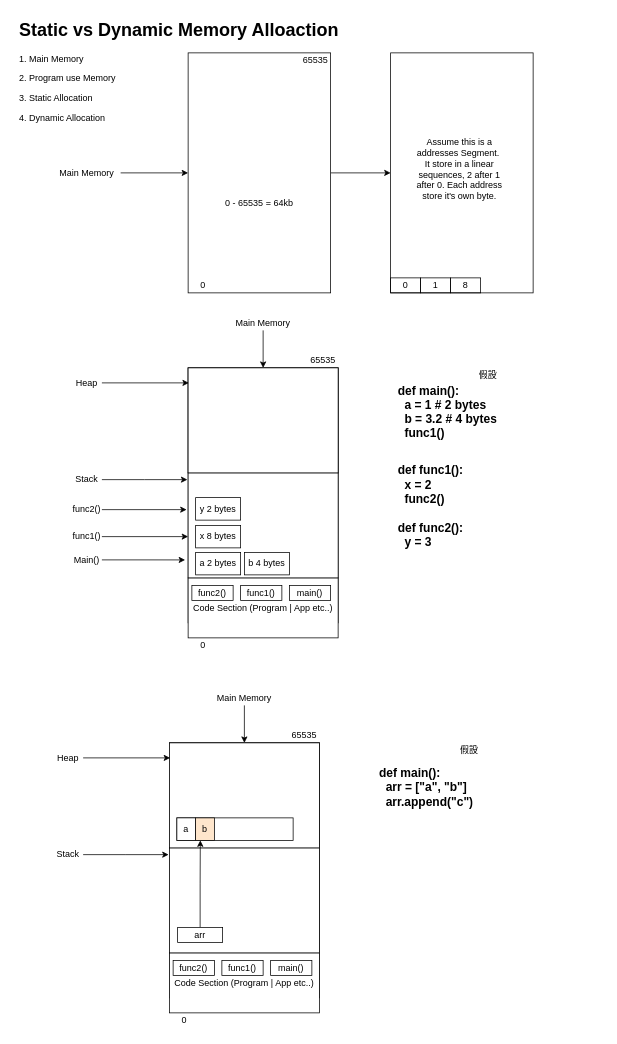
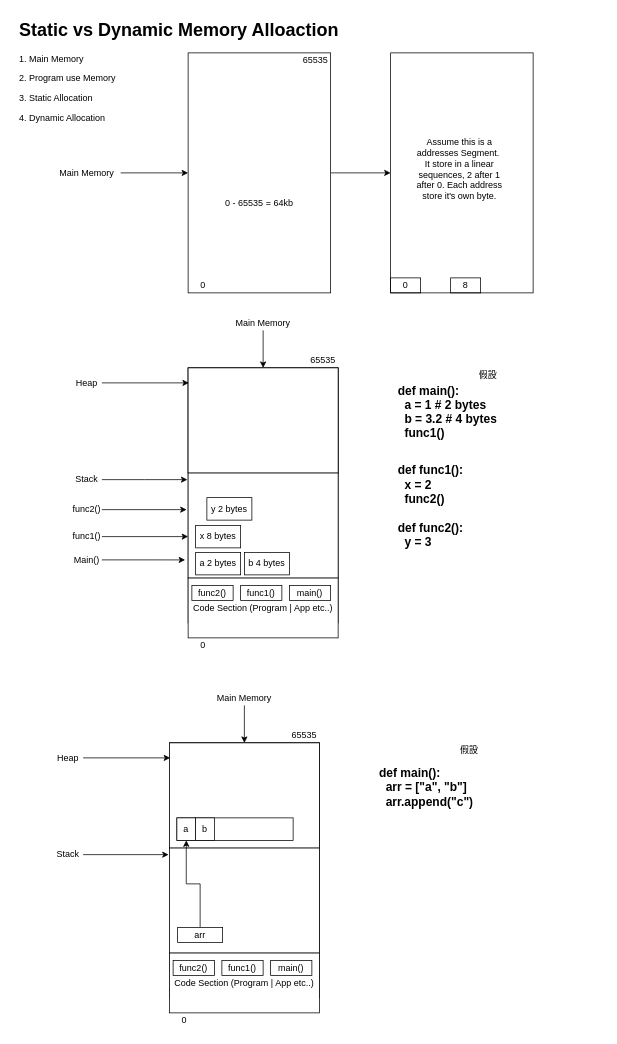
(435, 285) -> none
(218, 509) -> (229, 509)
(205, 829) -> (205, 829)
(200, 860) -> (186, 866)
